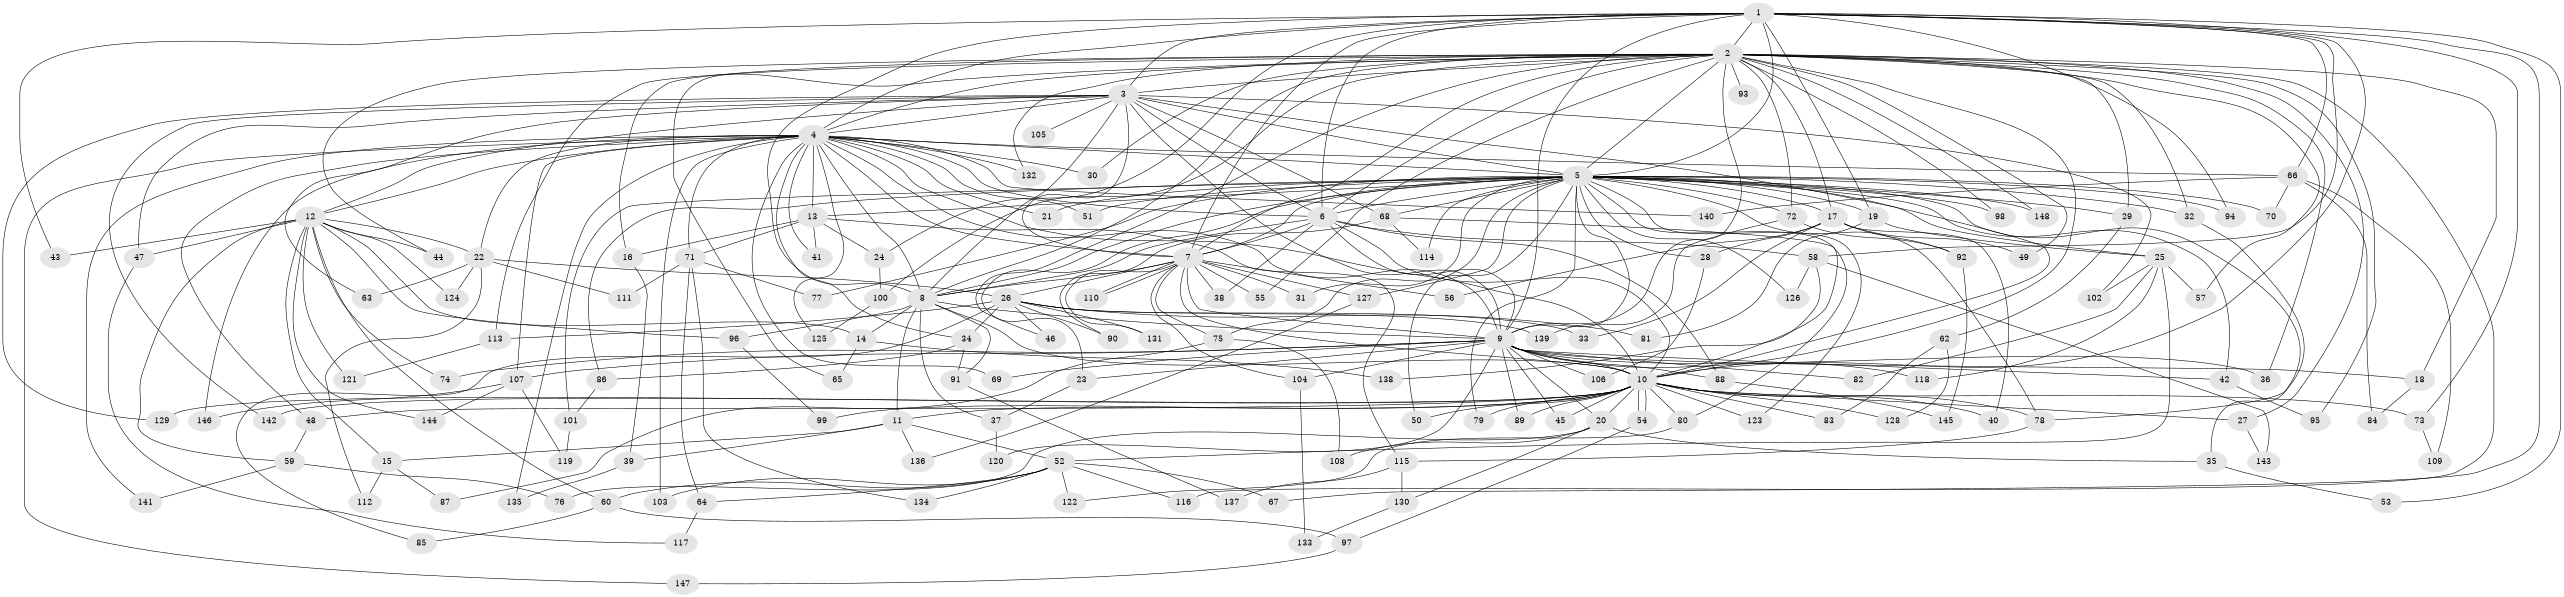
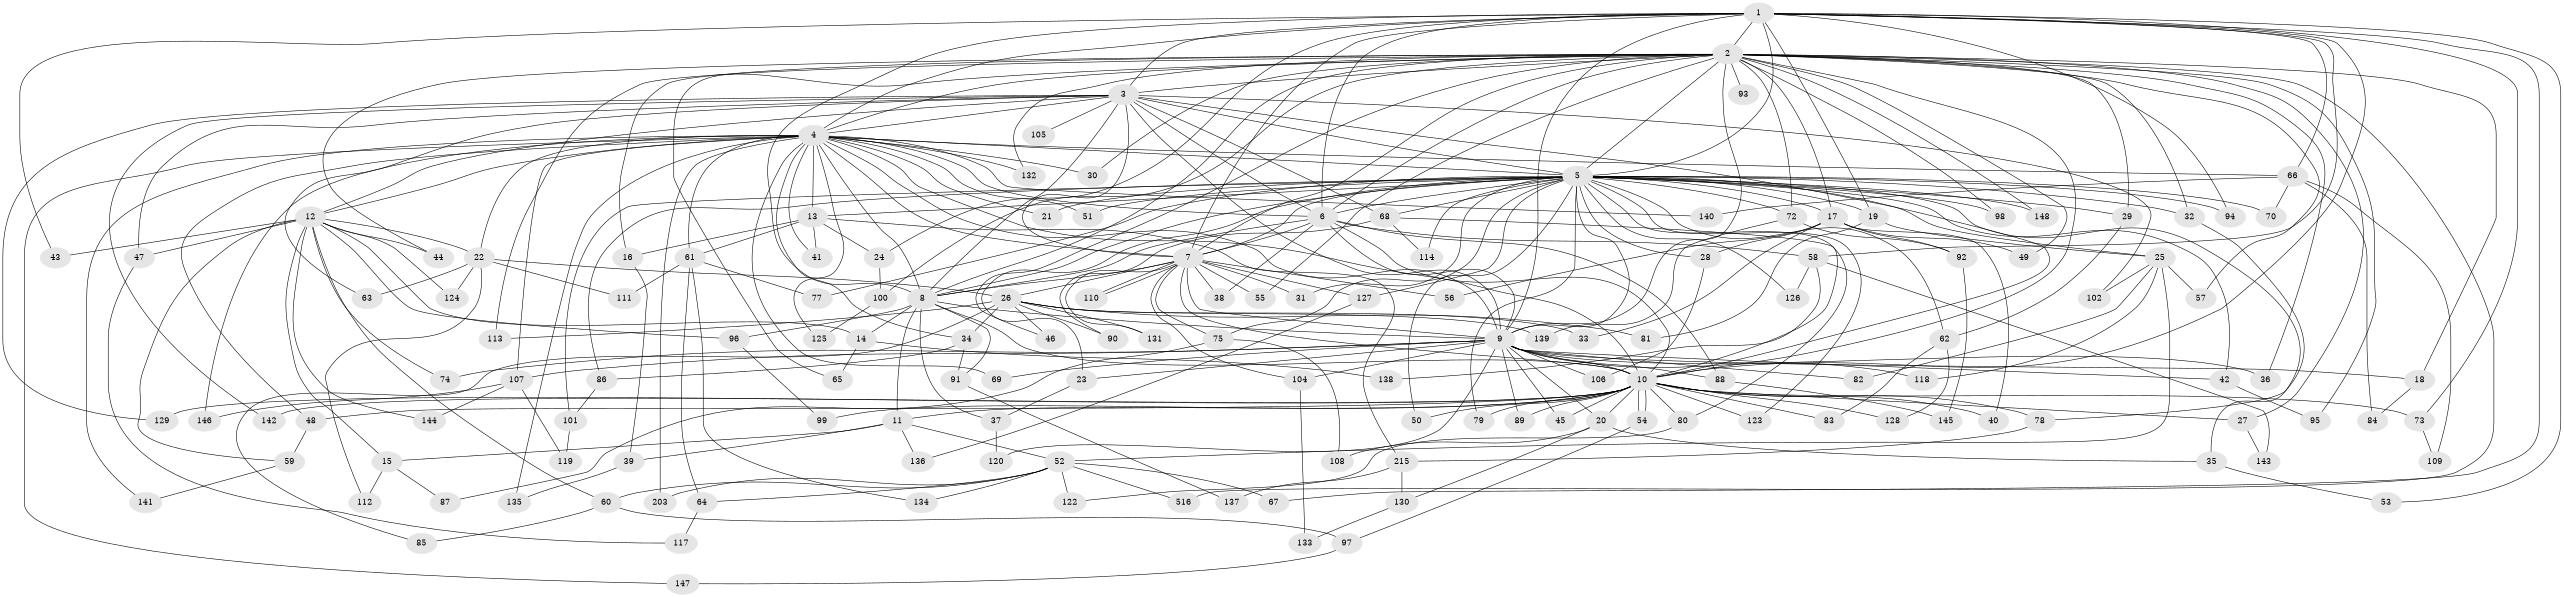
(1853, 232) -> (1839, 228)
(690, 258) -> (690, 258)
(350, 380) -> none
(1402, 462) -> (1402, 462)
(560, 503) -> none
(660, 503) -> (660, 503)
(1184, 503) -> (1184, 503)
